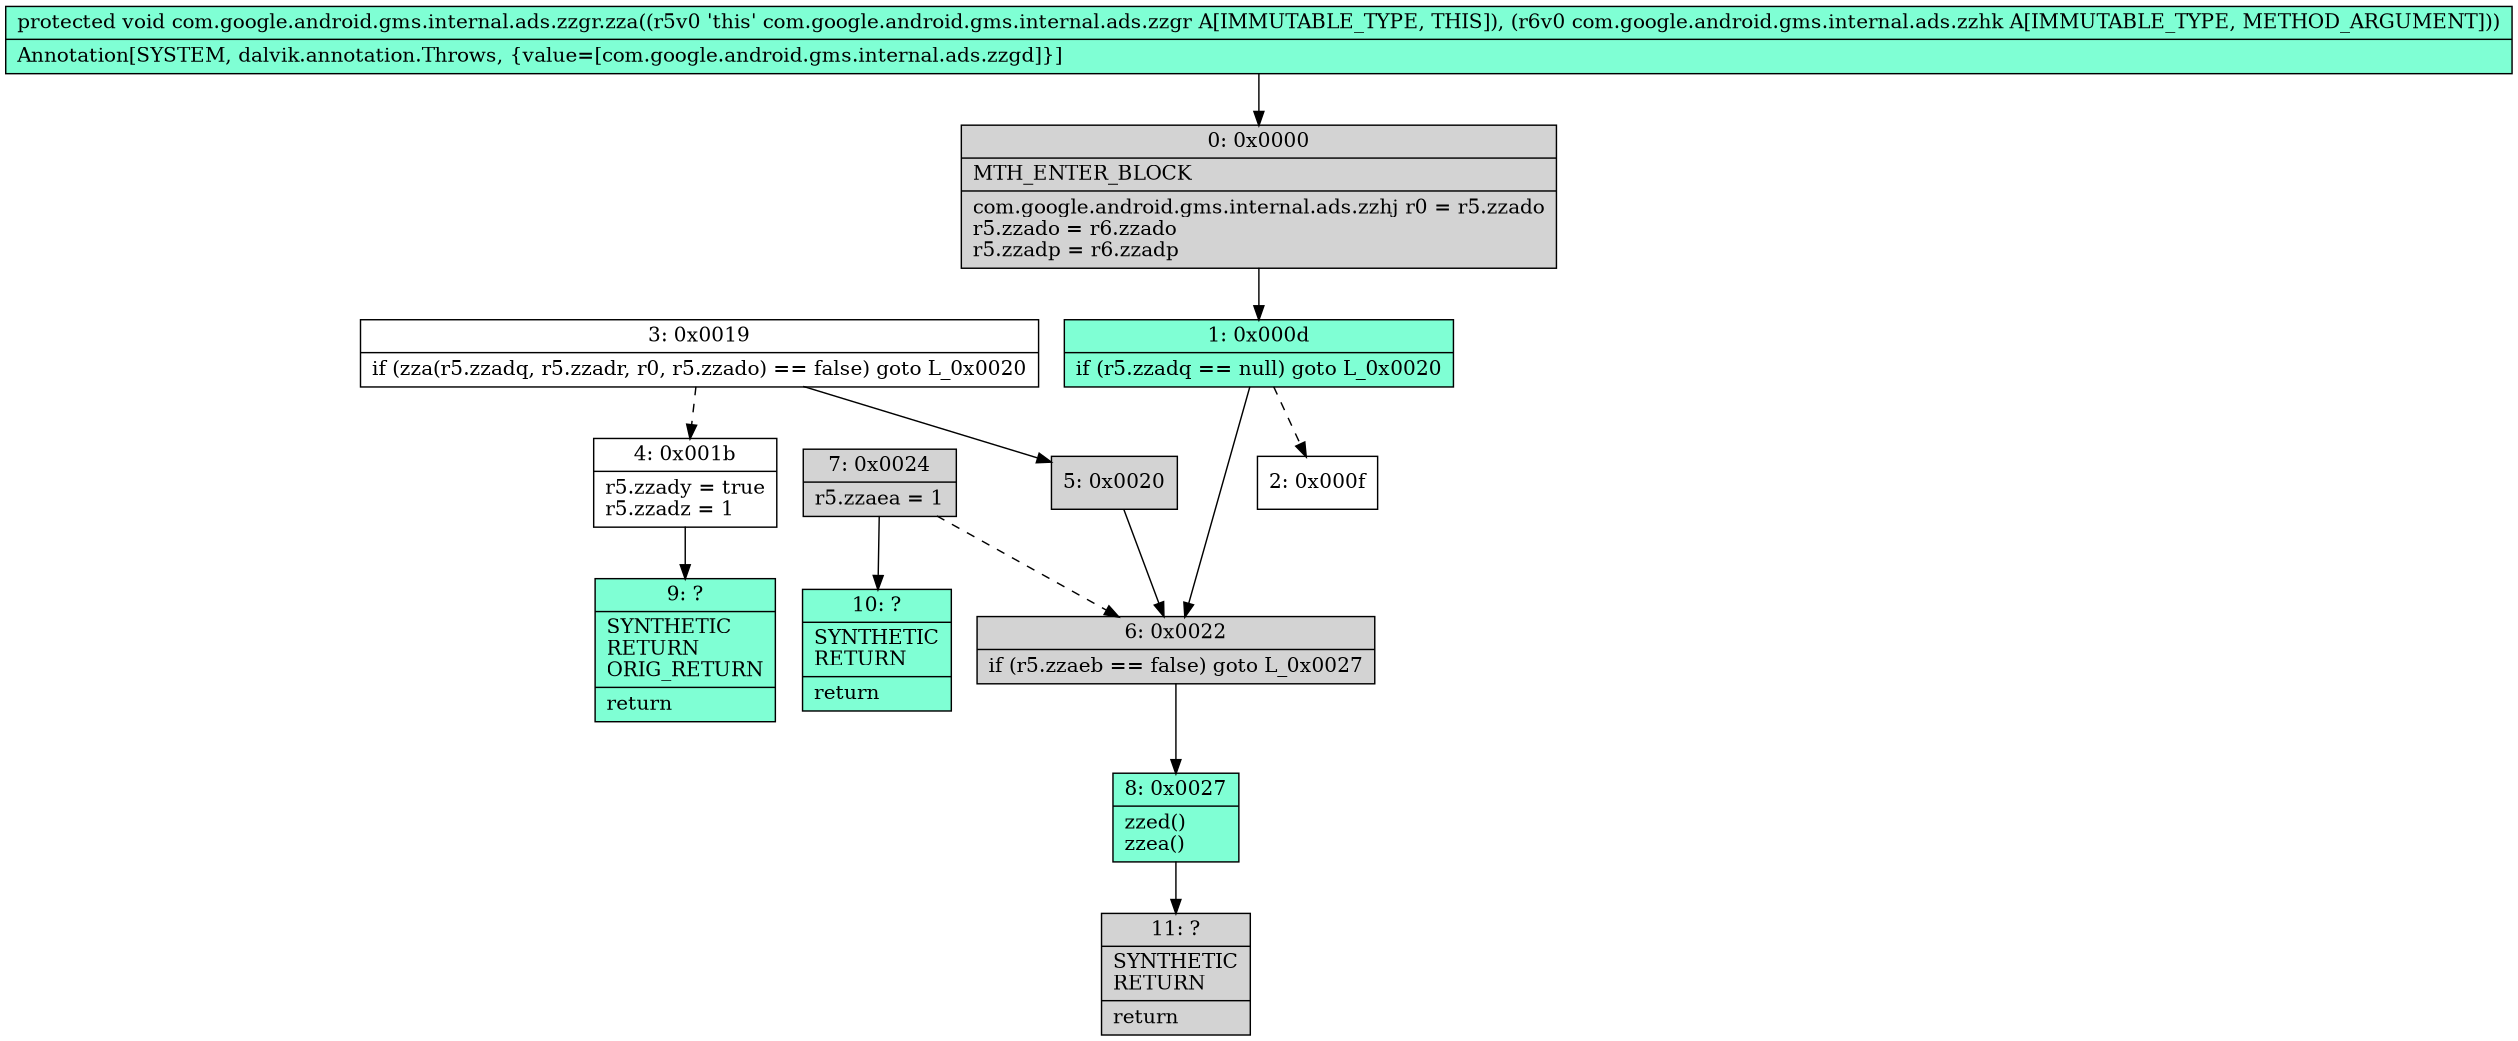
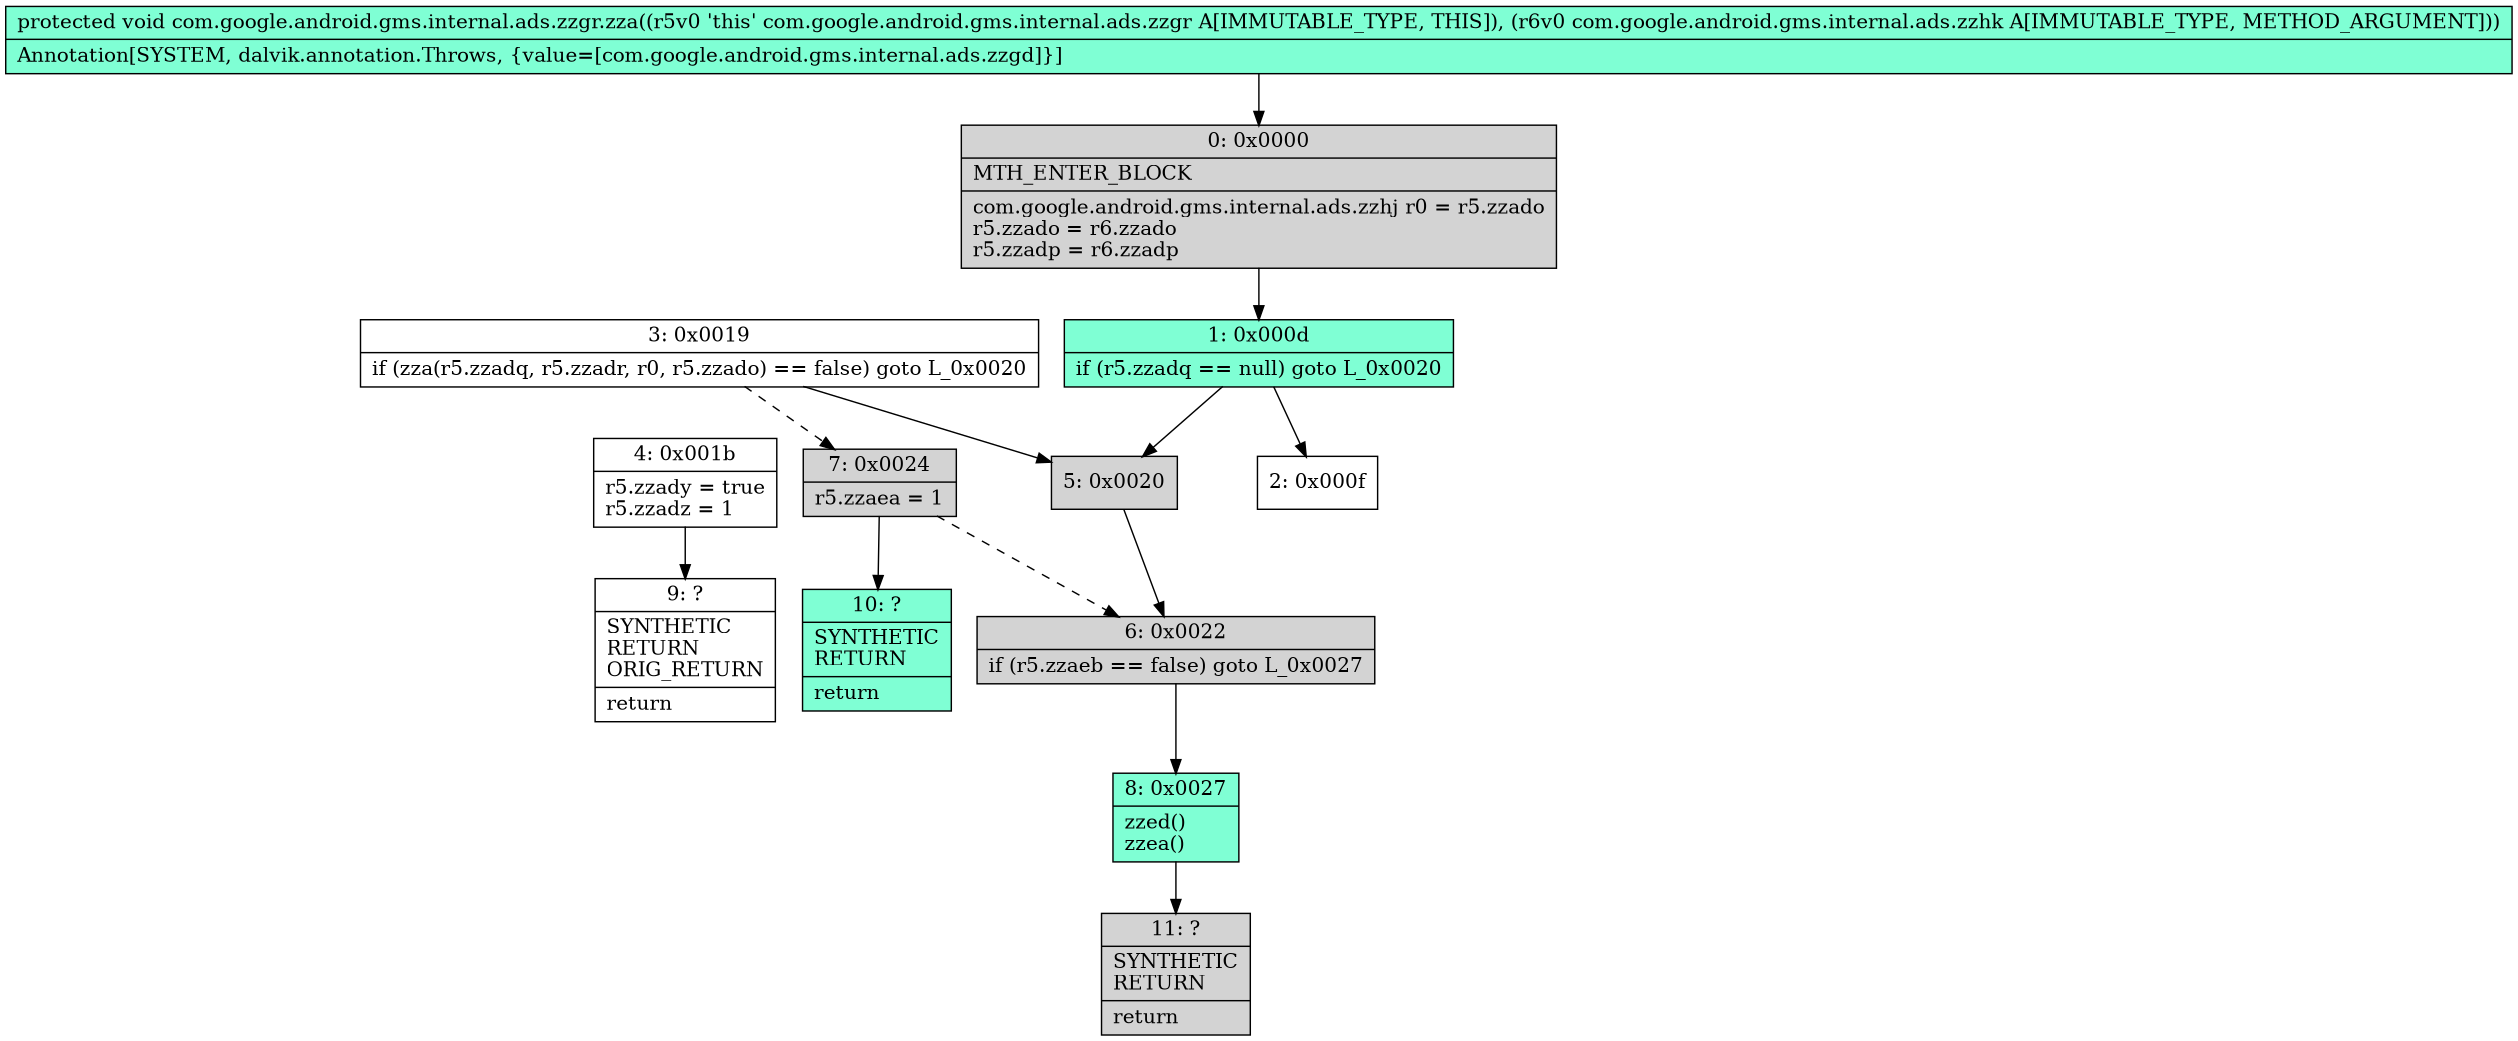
(694, 406) -> (784, 414)
(1287, 415) -> (1287, 415)
(1219, 495) -> (1188, 417)
(685, 650) -> (685, 650)
